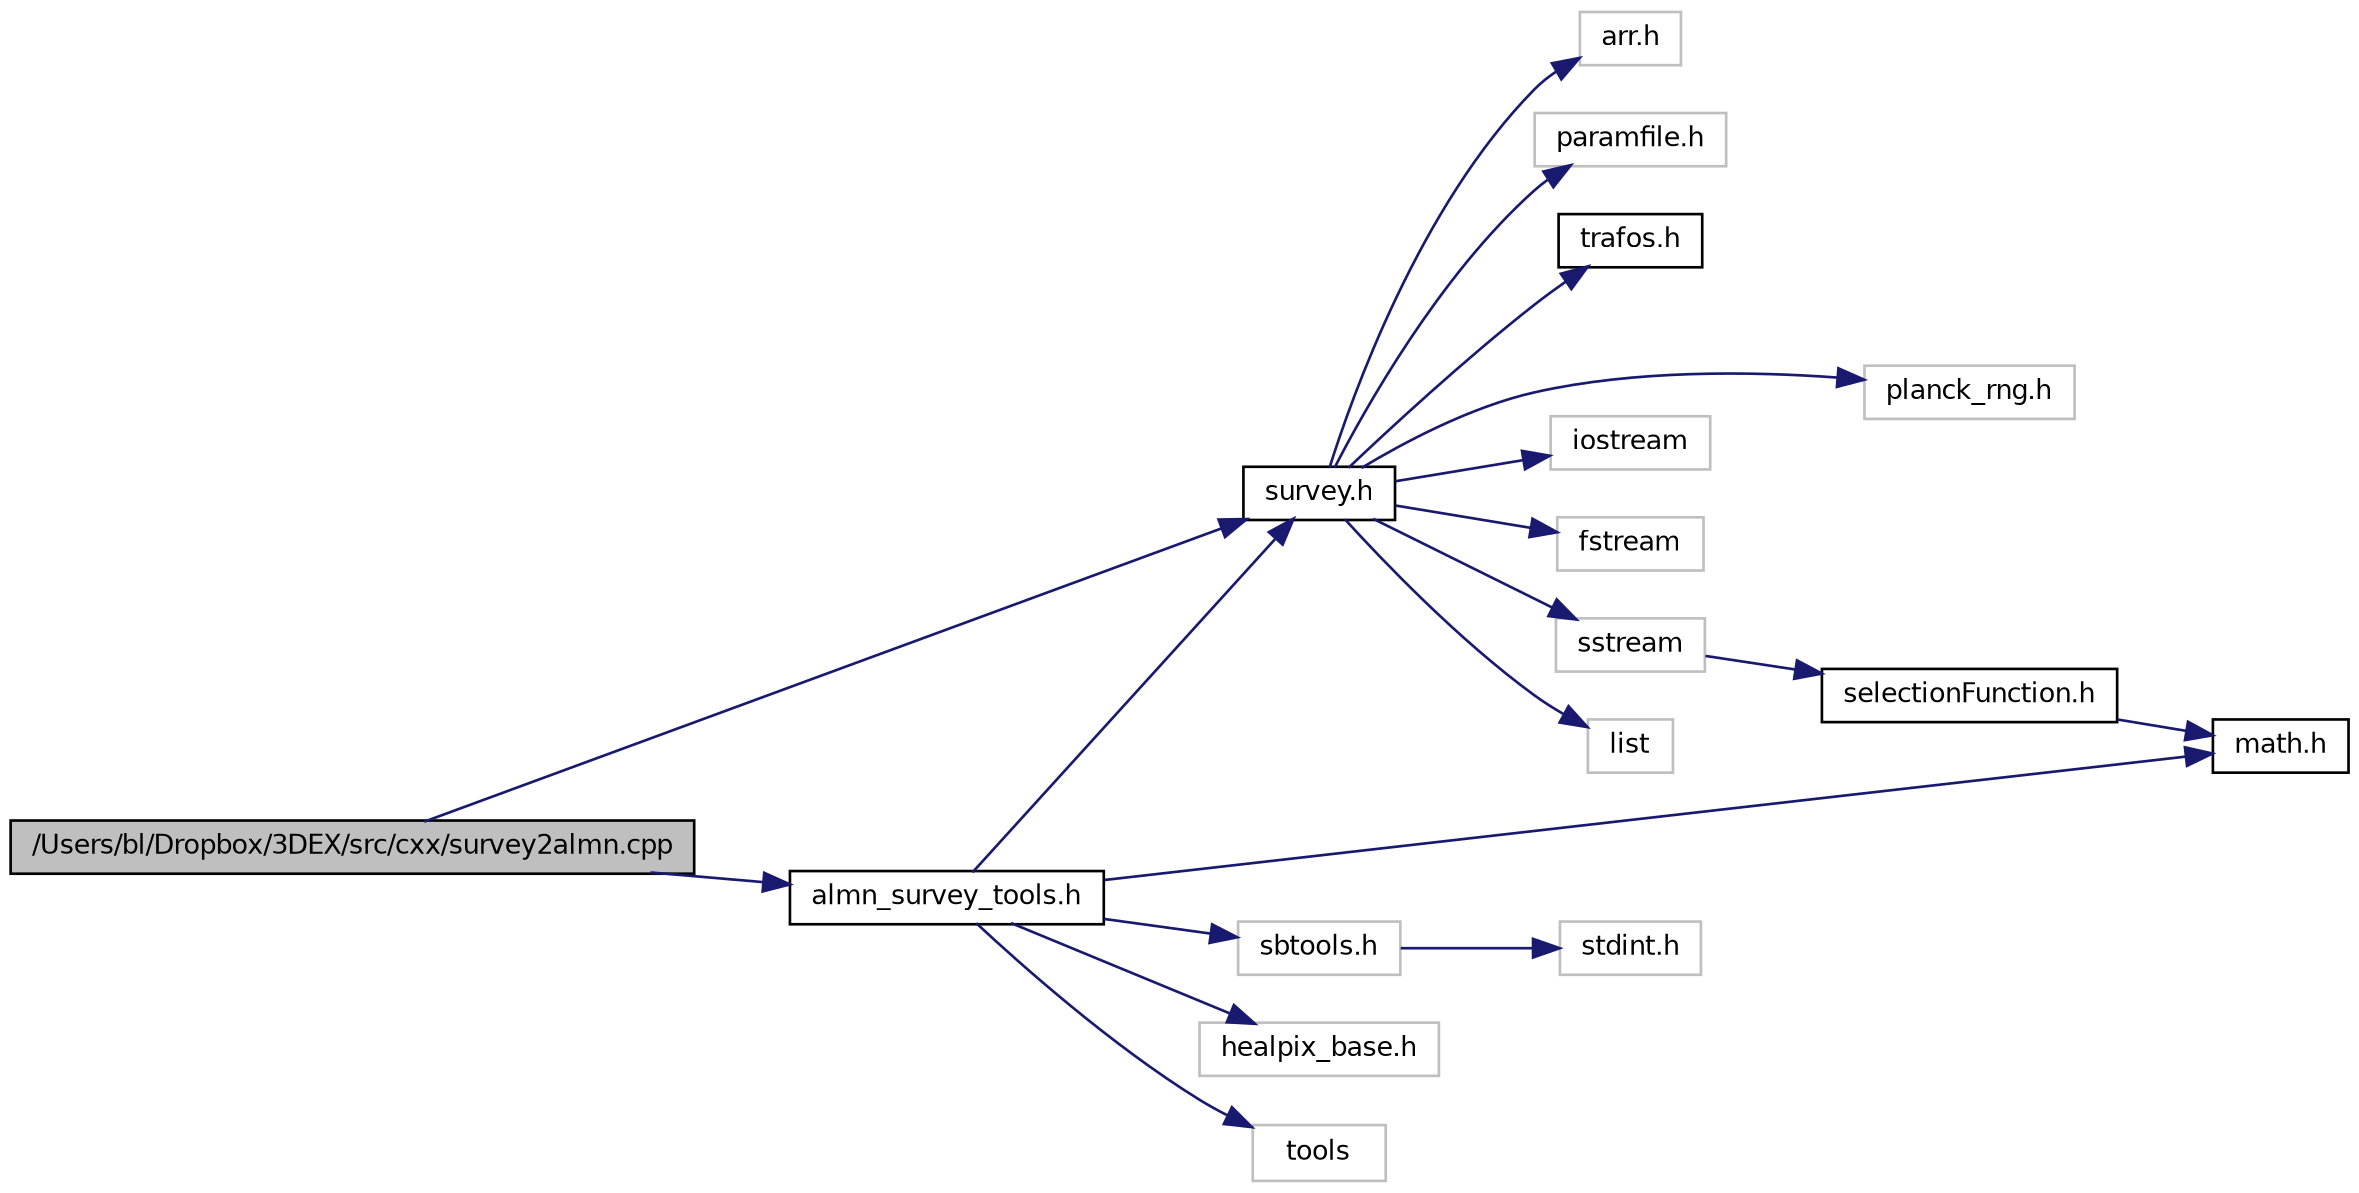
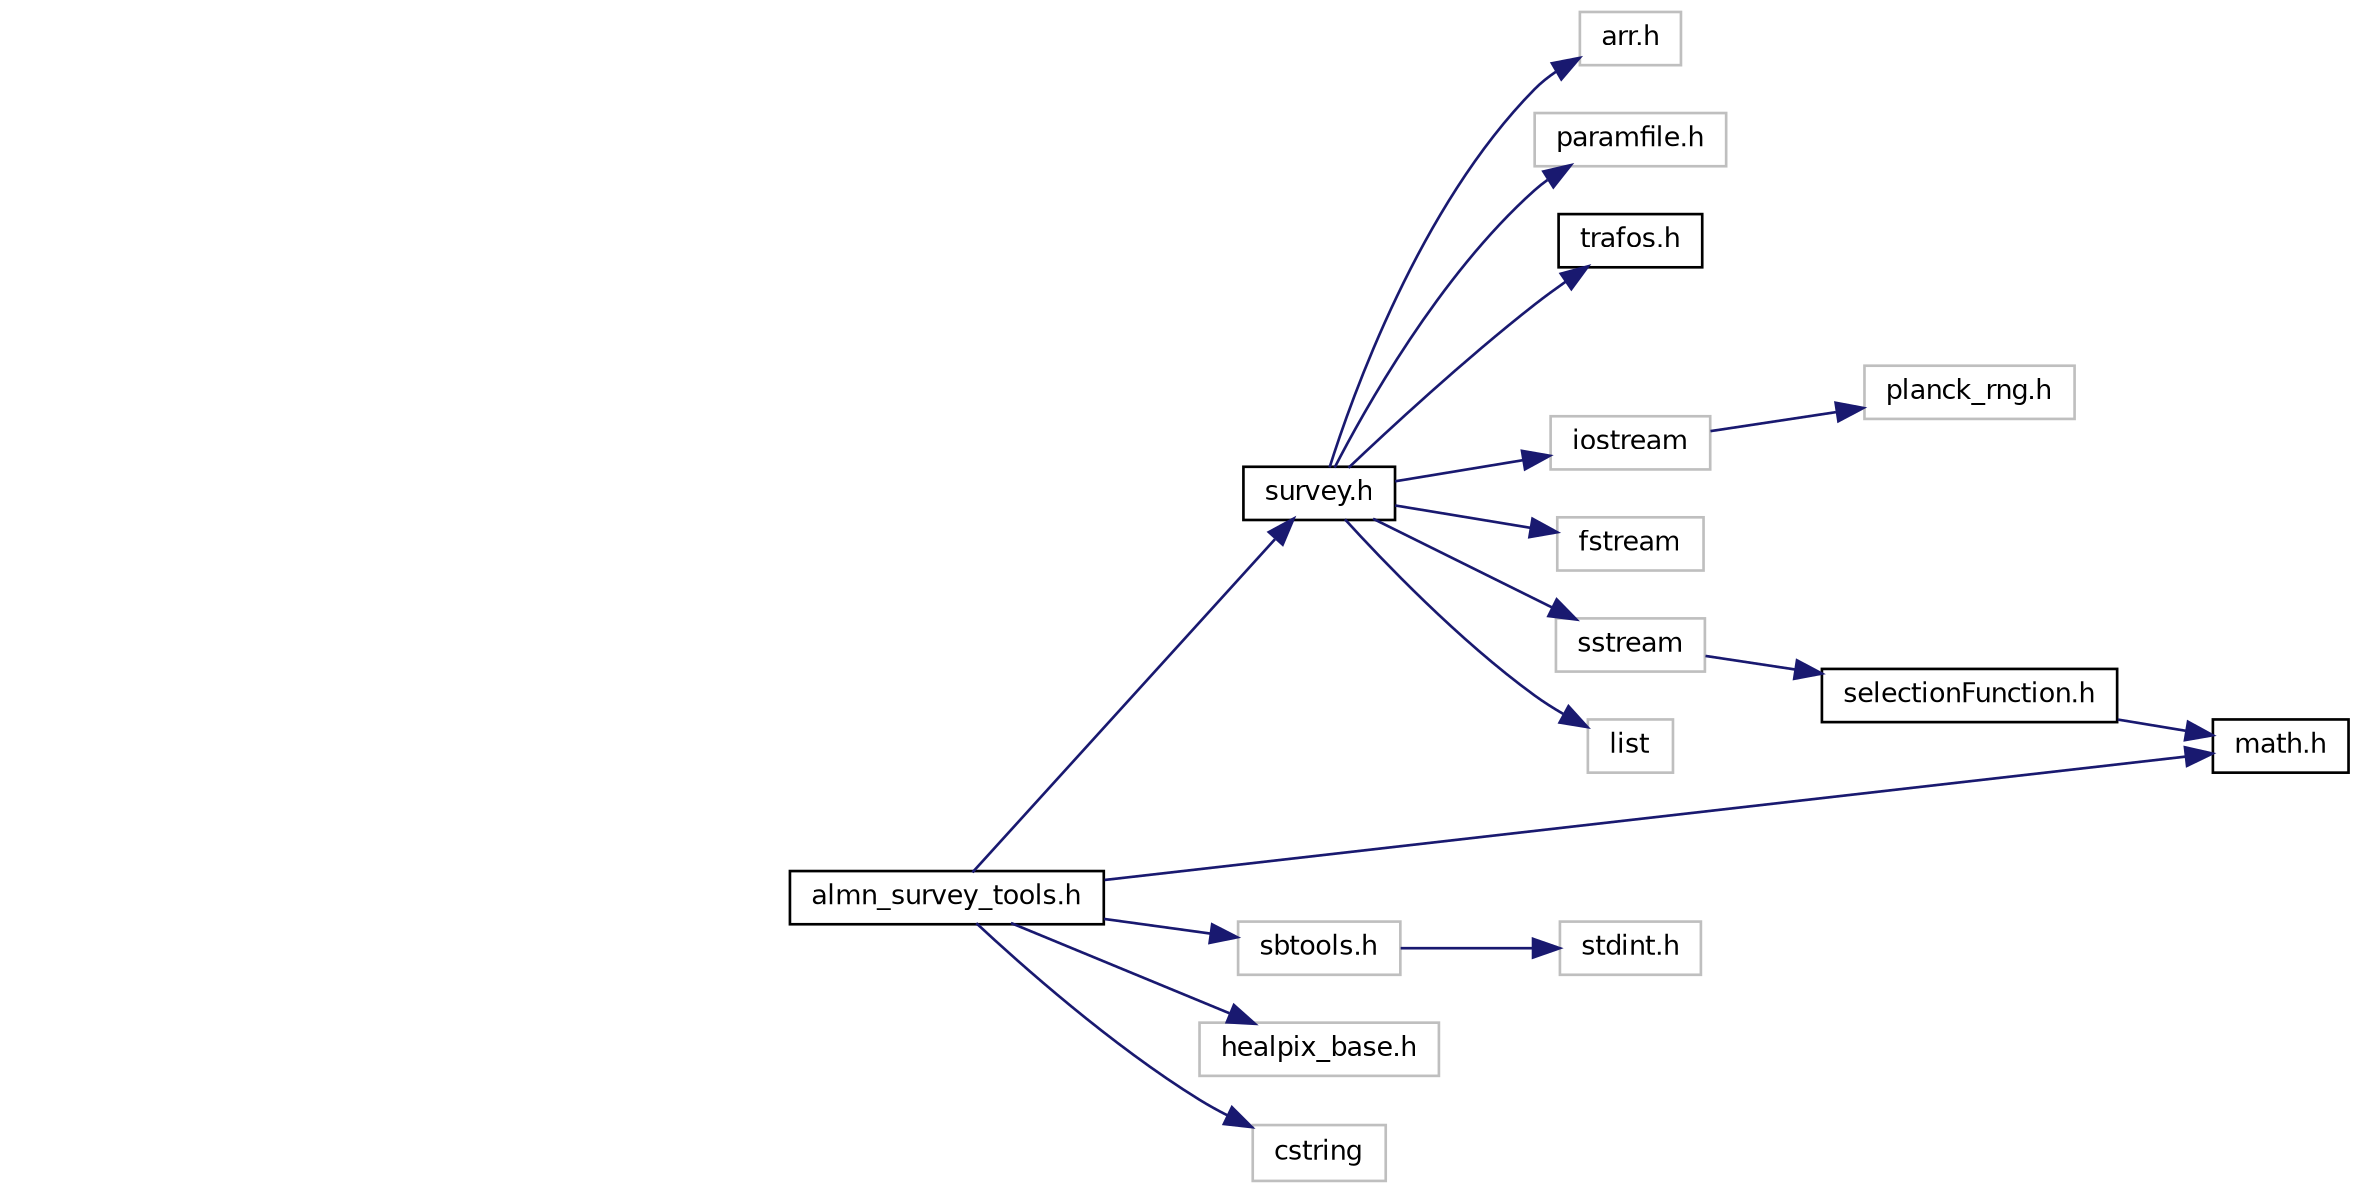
(1591, 382) -> (1773, 422)
(352, 847) -> none
(1319, 1153) -> (1319, 1153)
